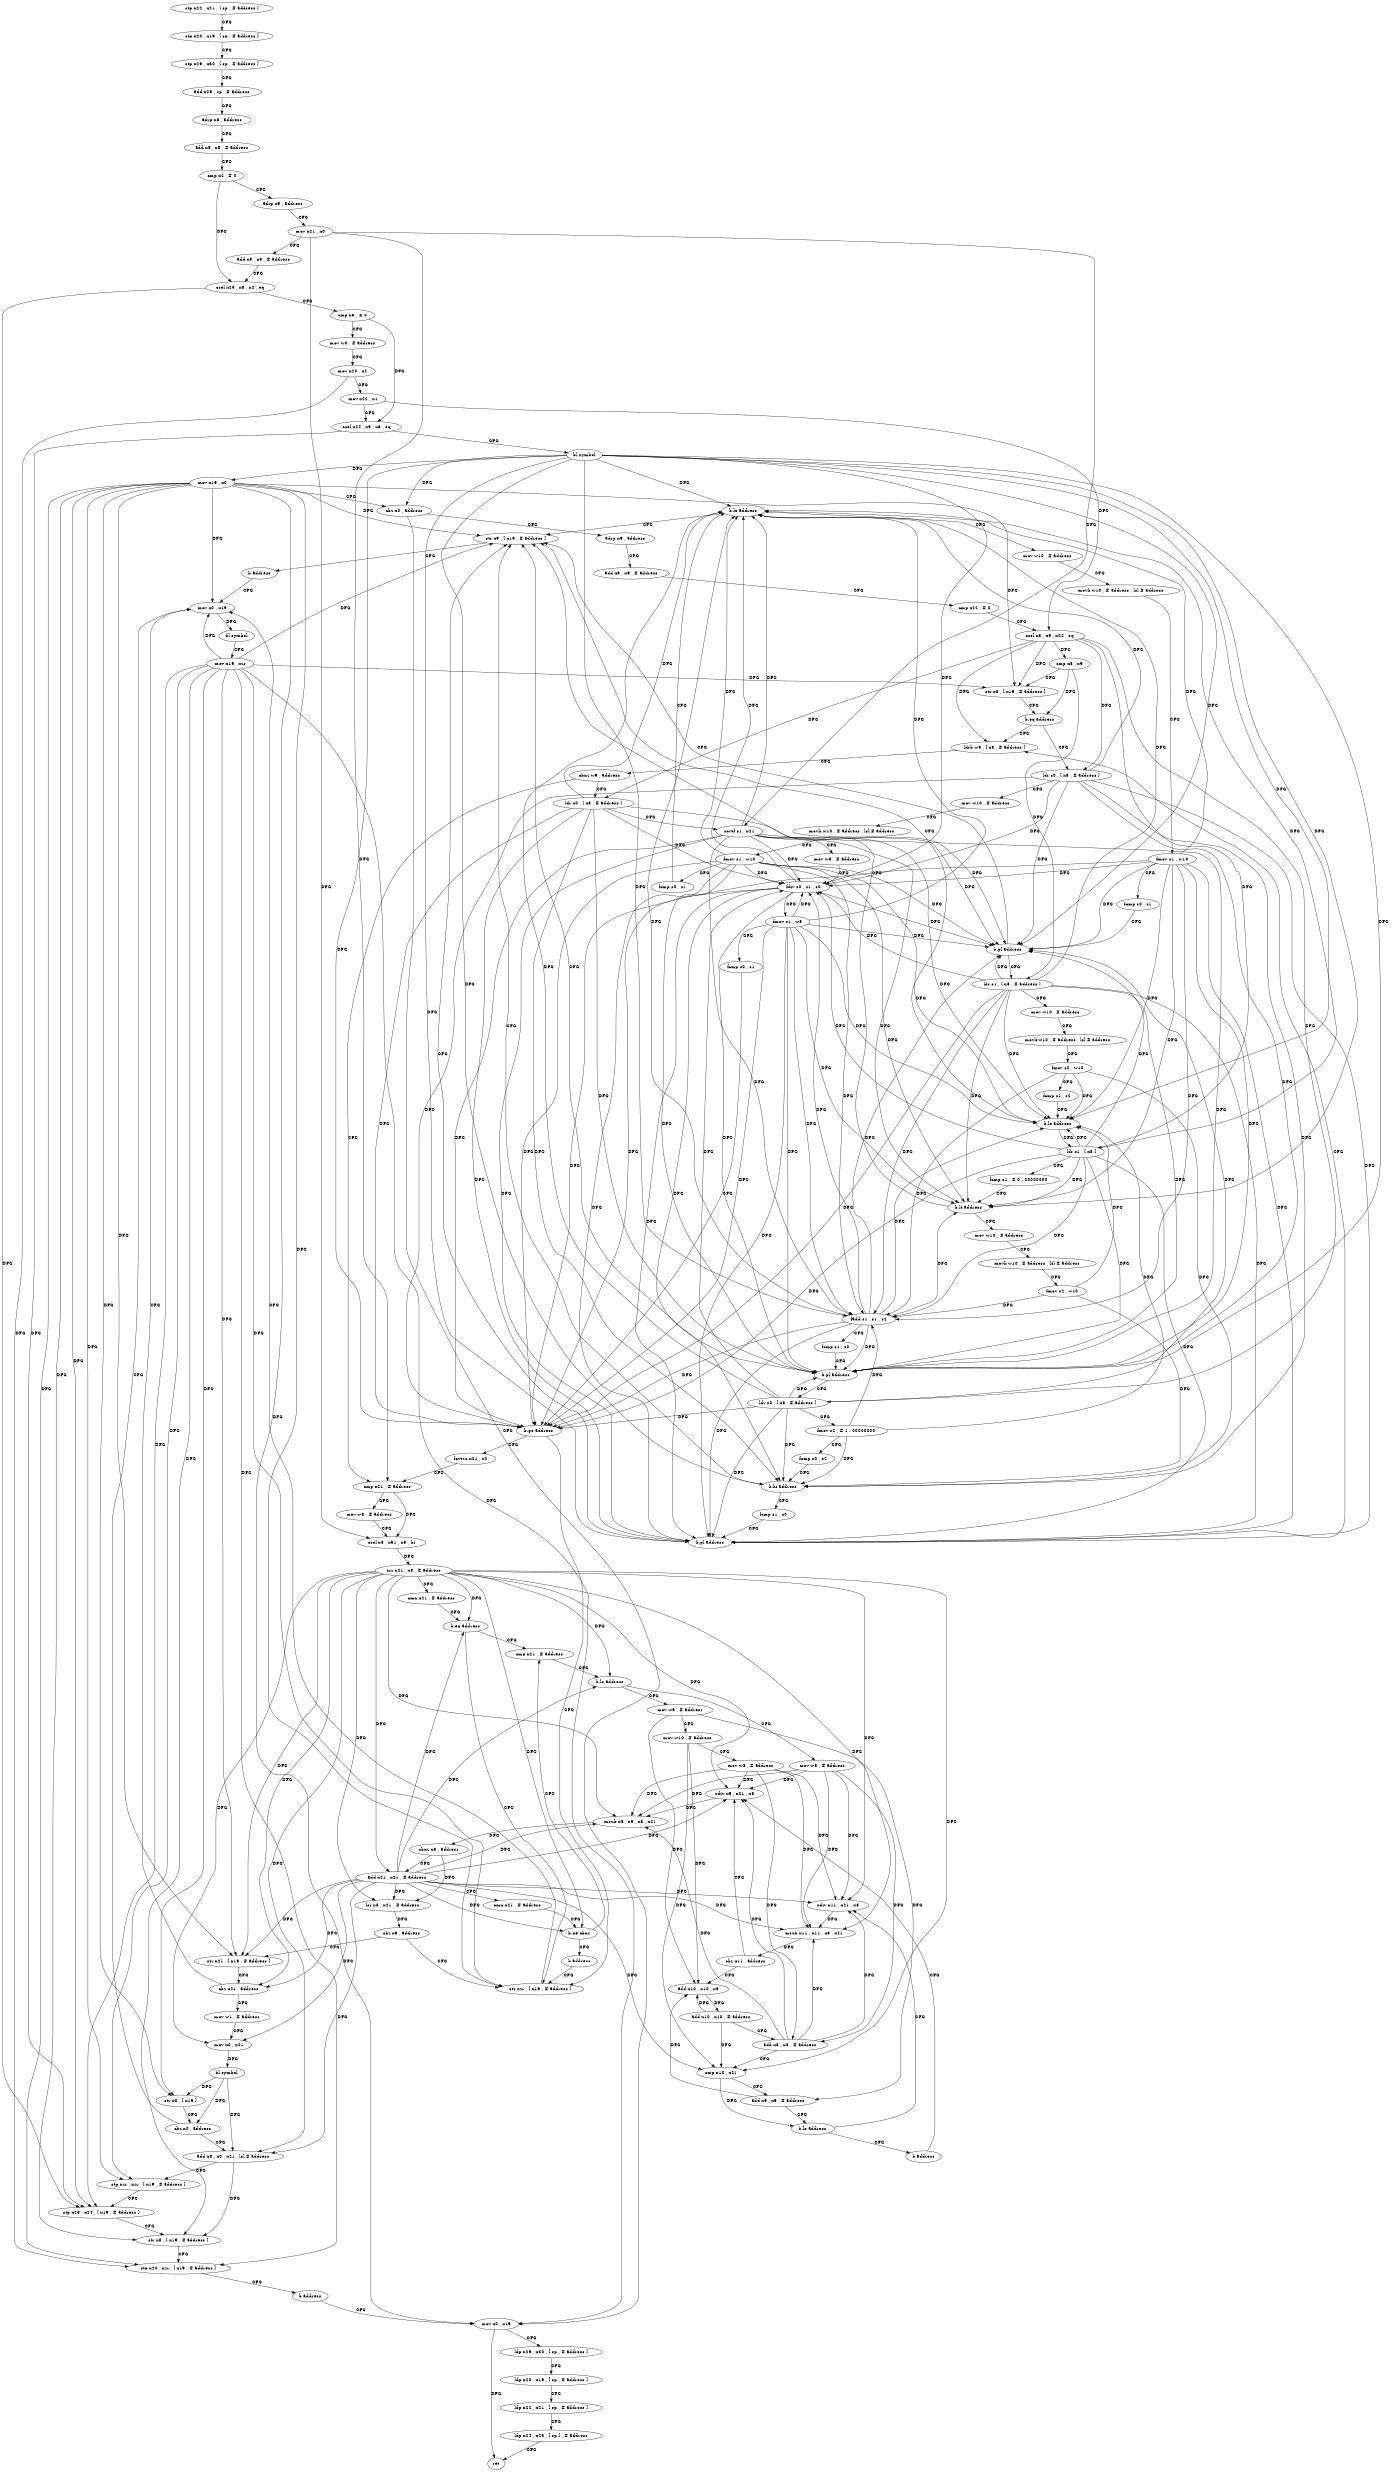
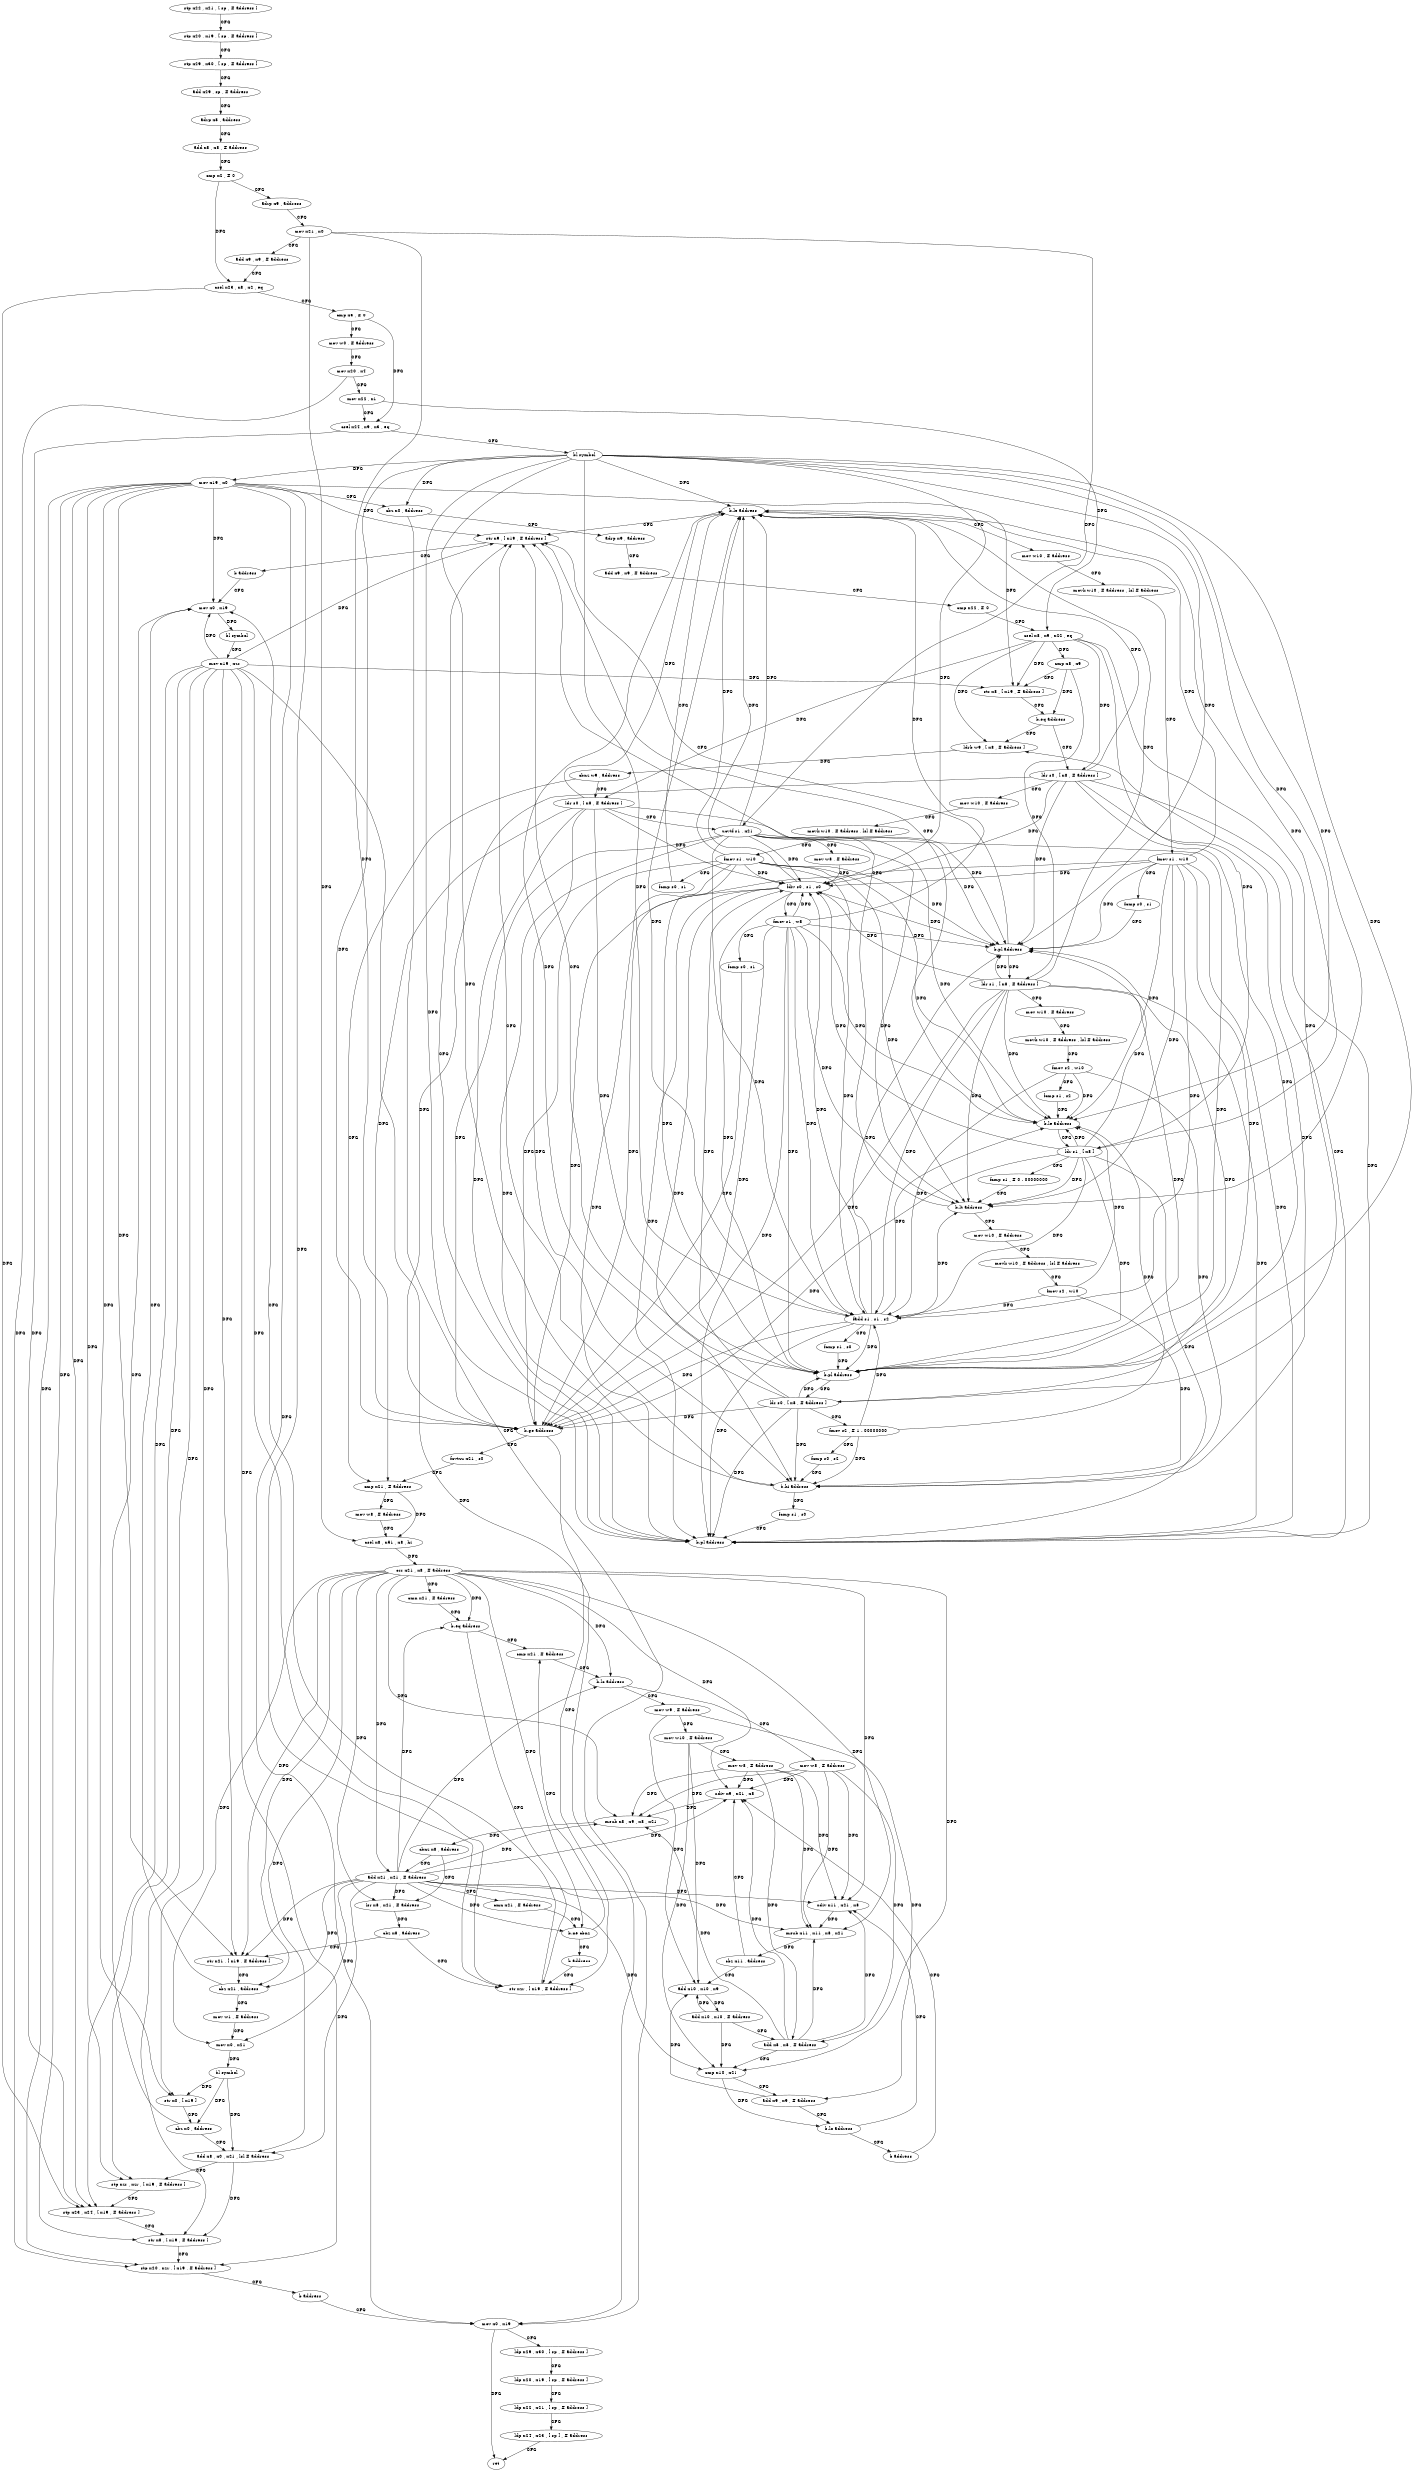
(826, 761) -> (826, 761)
(450, 1878) -> (450, 1878)
